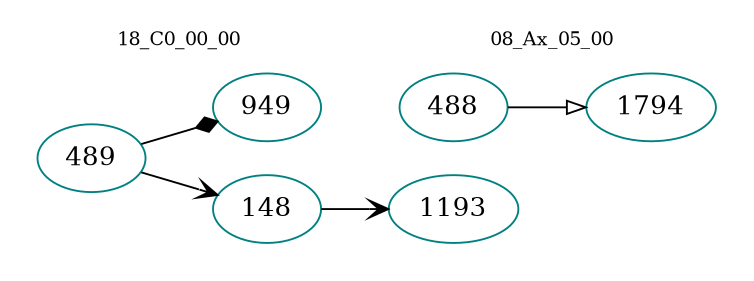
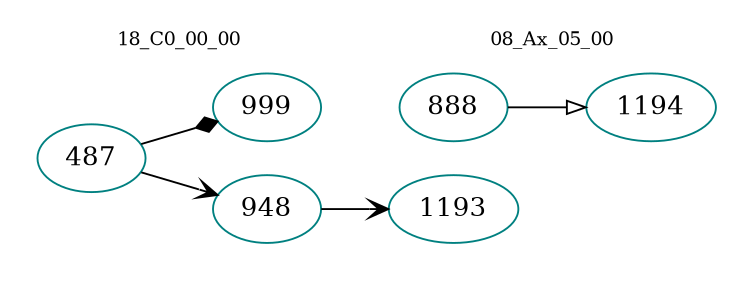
(267, 107) -> (267, 107)
(454, 107) -> (454, 107)
(651, 107) -> (651, 107)
(92, 158) -> (92, 158)
(267, 209) -> (267, 209)
